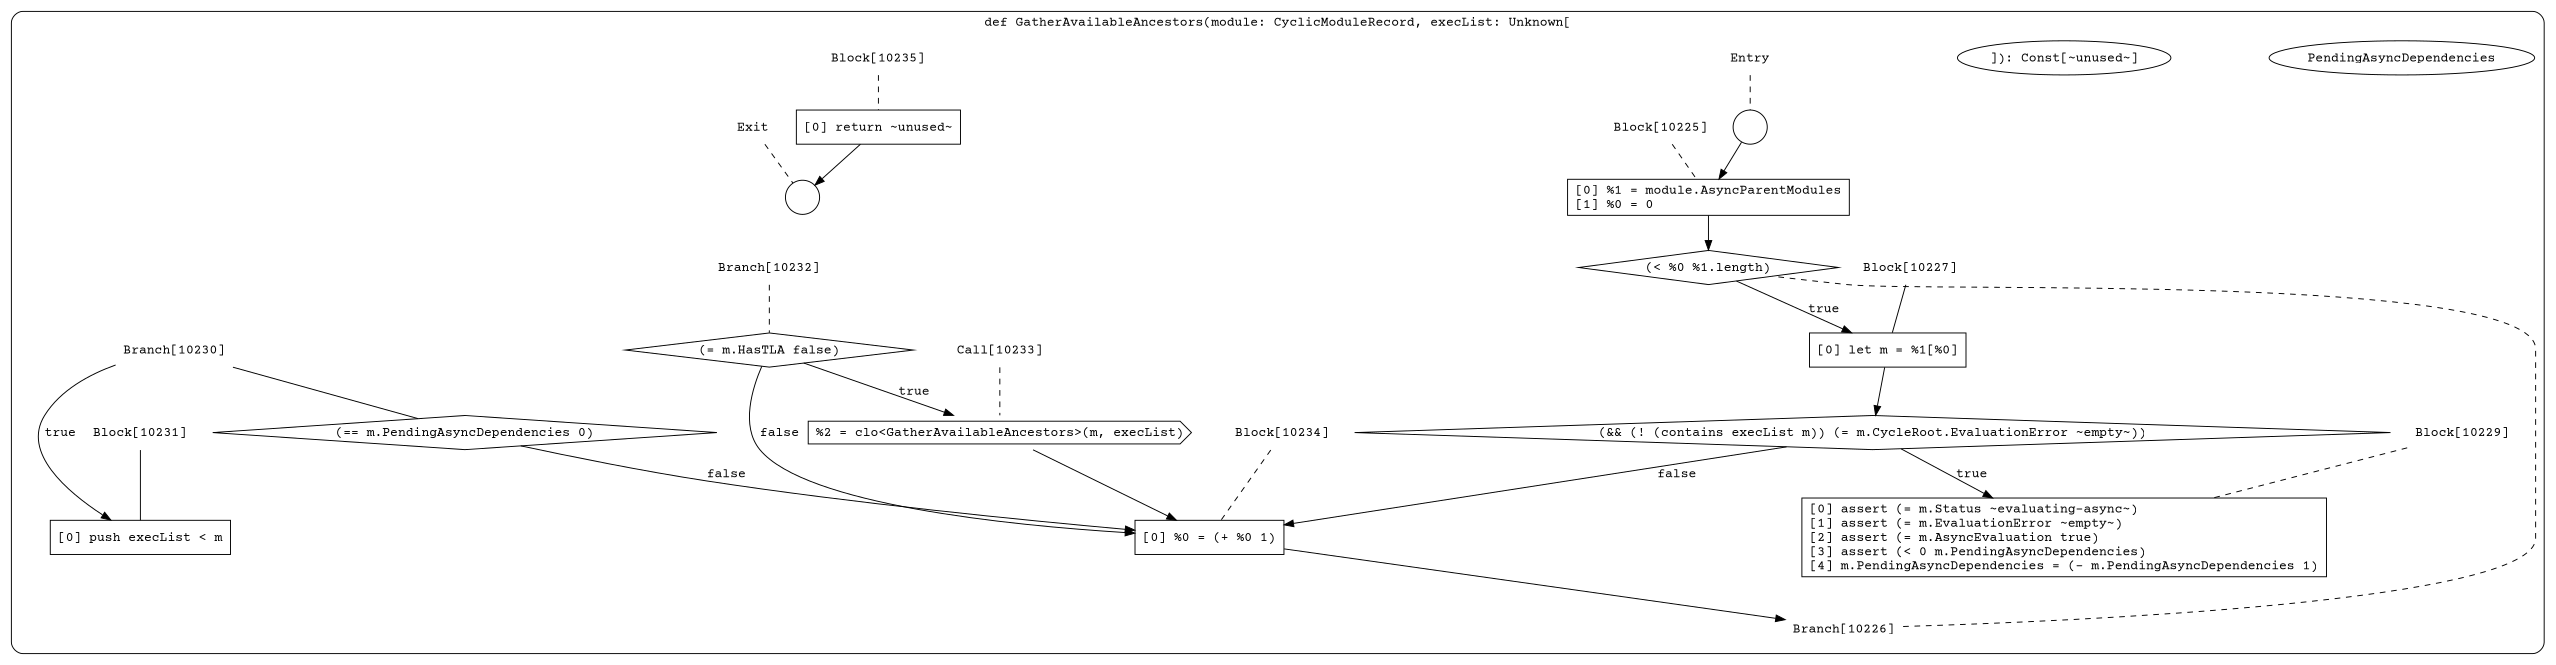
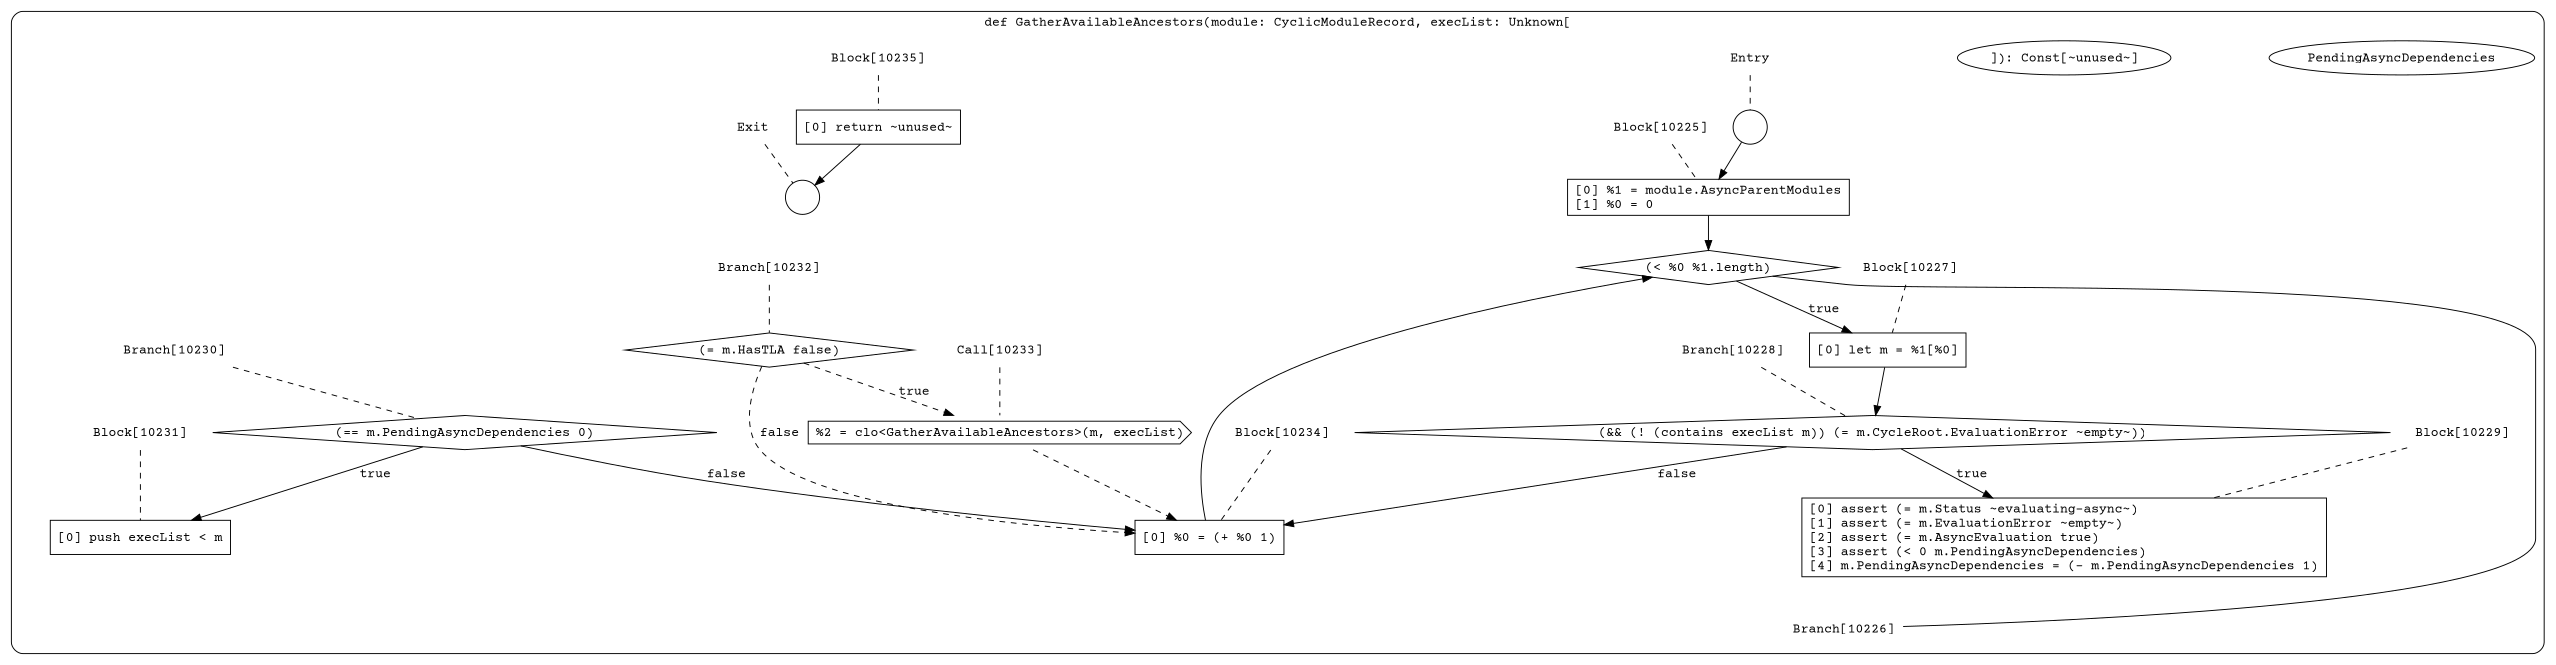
(1899, 309) -> (1899, 309)
none -> (1733, 350)
(2536, 380) -> (2536, 380)
(874, 388) -> (874, 388)
(325, 393) -> (325, 393)
(39, 433) -> (312, 482)
(1100, 483) -> (1100, 483)
(140, 485) -> (140, 485)
(848, 493) -> (848, 493)
(1530, 584) -> (1370, 341)
